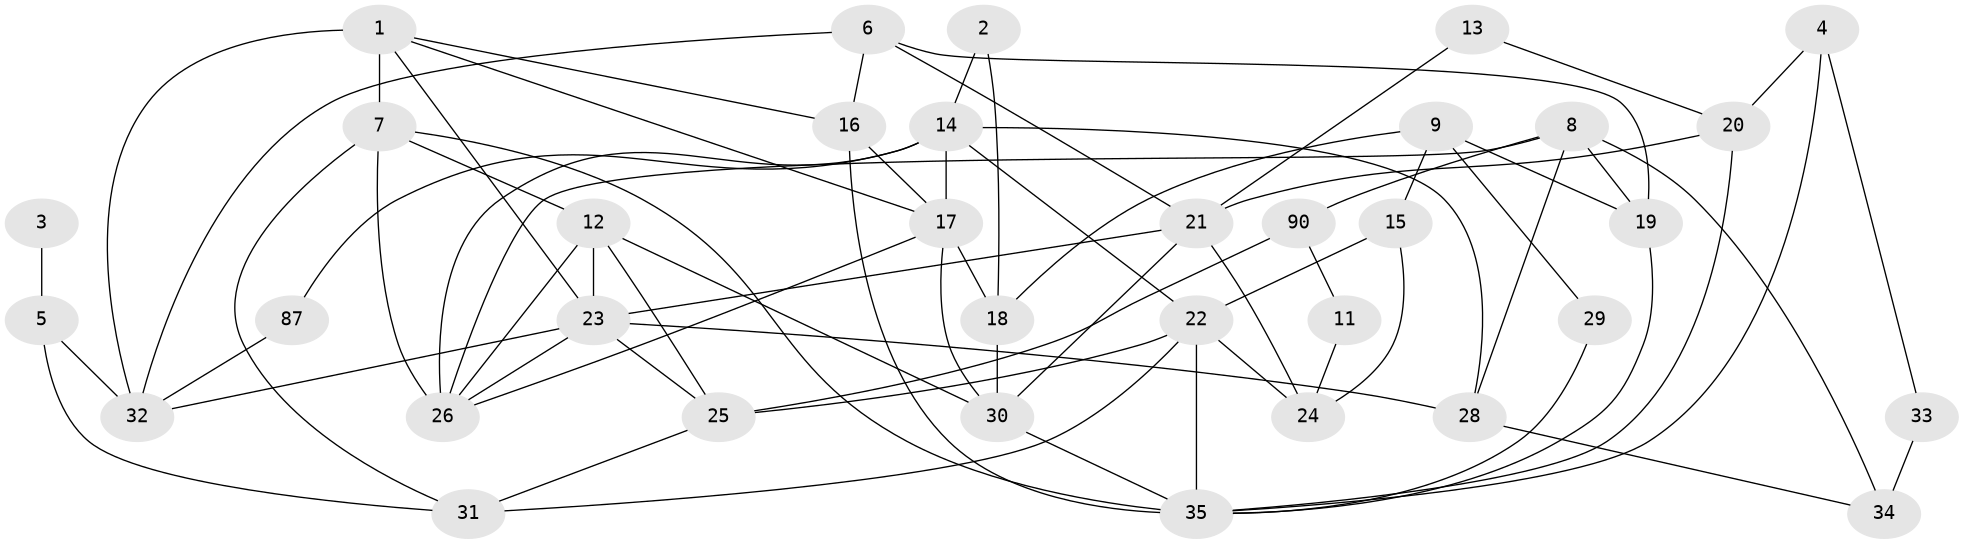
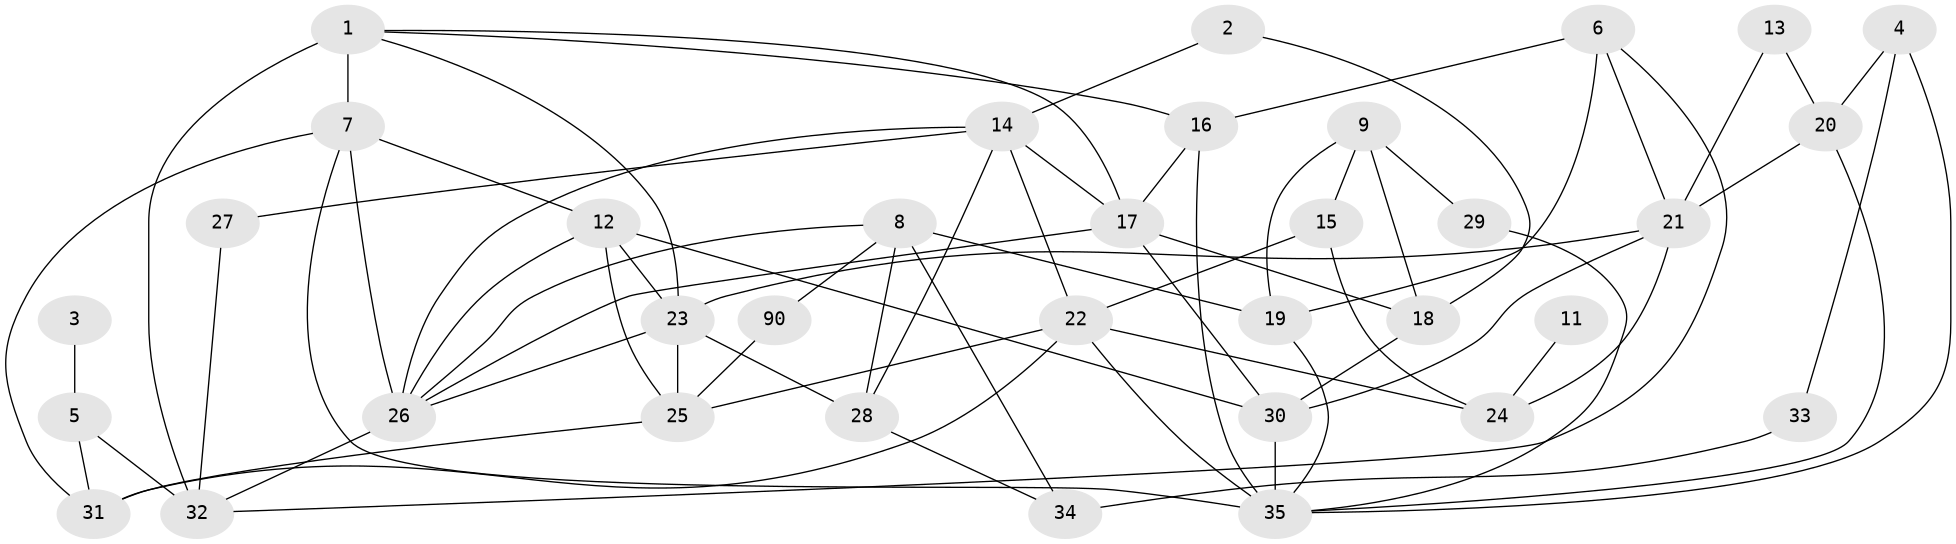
(1321, 272) -> none
(292, 320) -> (223, 223)
(366, 369) -> (269, 479)
